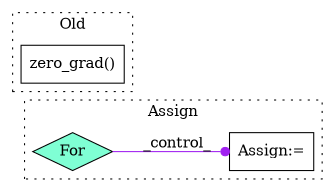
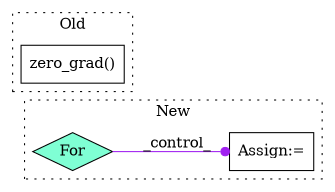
(173, 112) -> (173, 112)
